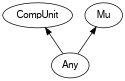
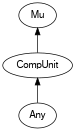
(85, 43) -> (38, 44)
